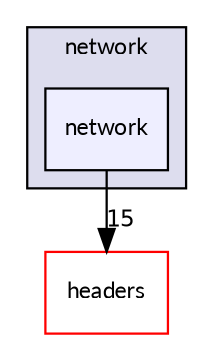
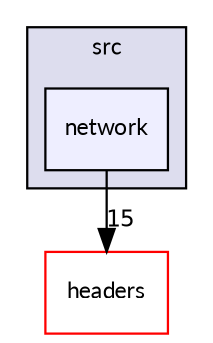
(107, 49) -> (107, 49)
